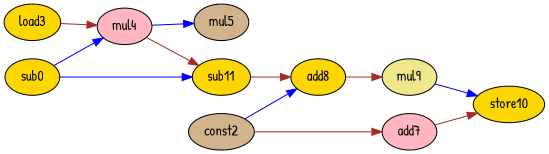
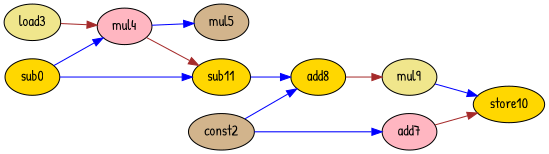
(32, 22) -> (32, 22)
(265, 77) -> (265, 77)
(313, 132) -> (313, 132)
